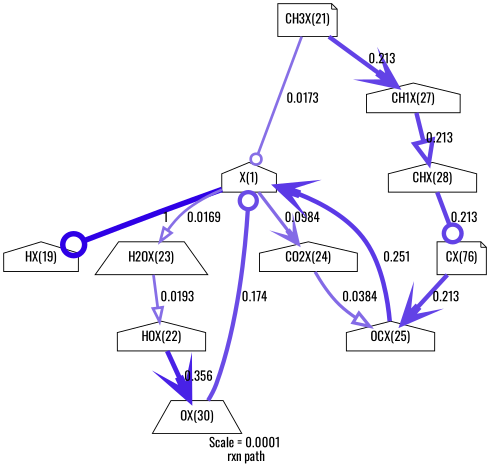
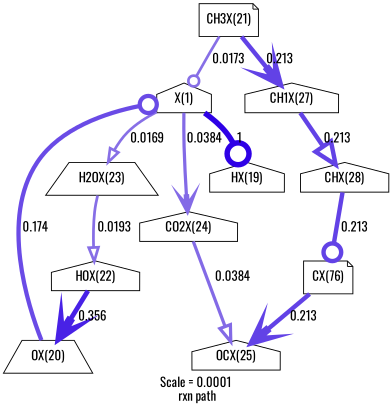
(301, 219) -> (203, 139)
(366, 241) -> none
(197, 417) -> (48, 357)
